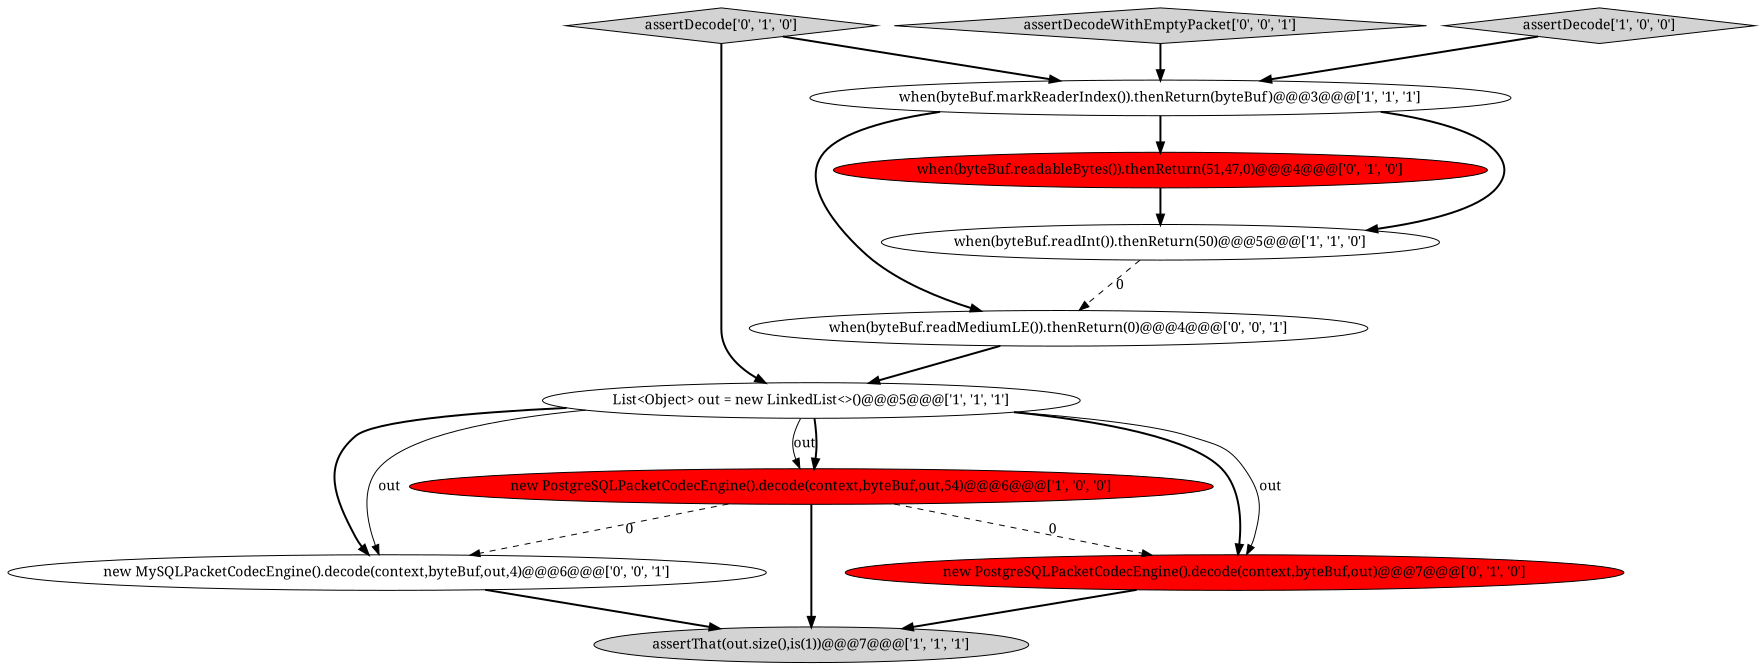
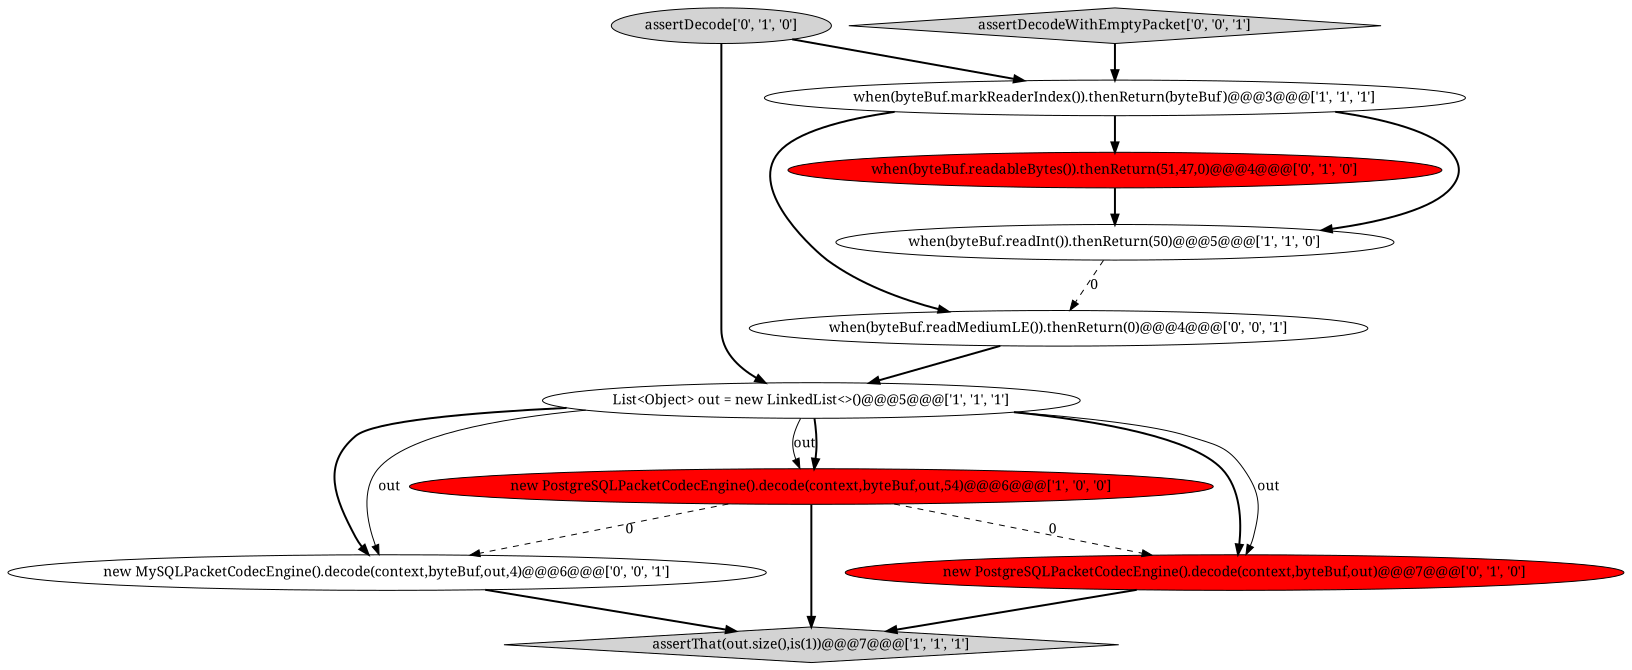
(721, 26) -> (721, 26)
(1600, 26) -> none
(811, 645) -> (811, 645)
